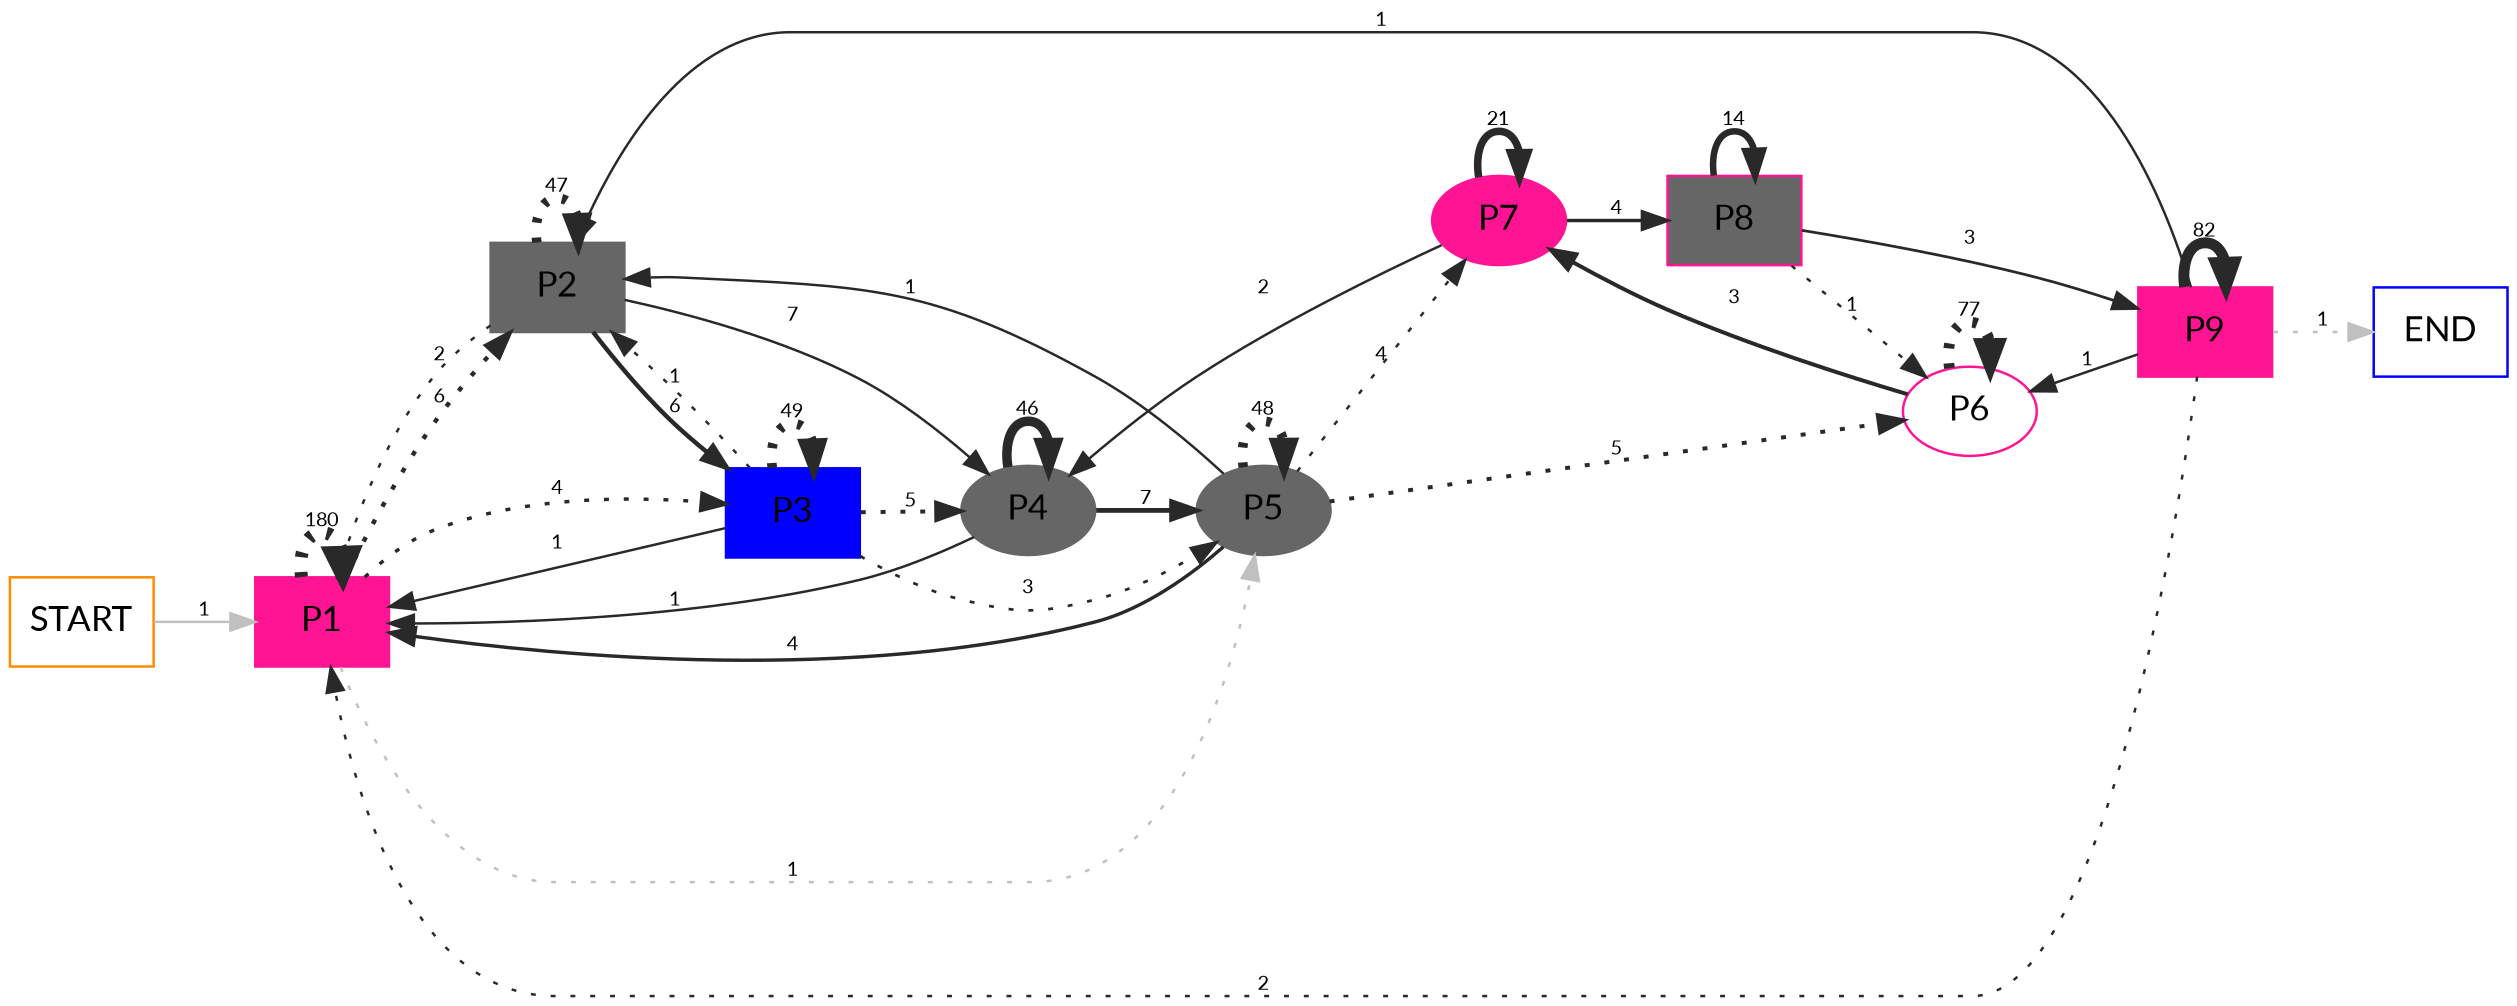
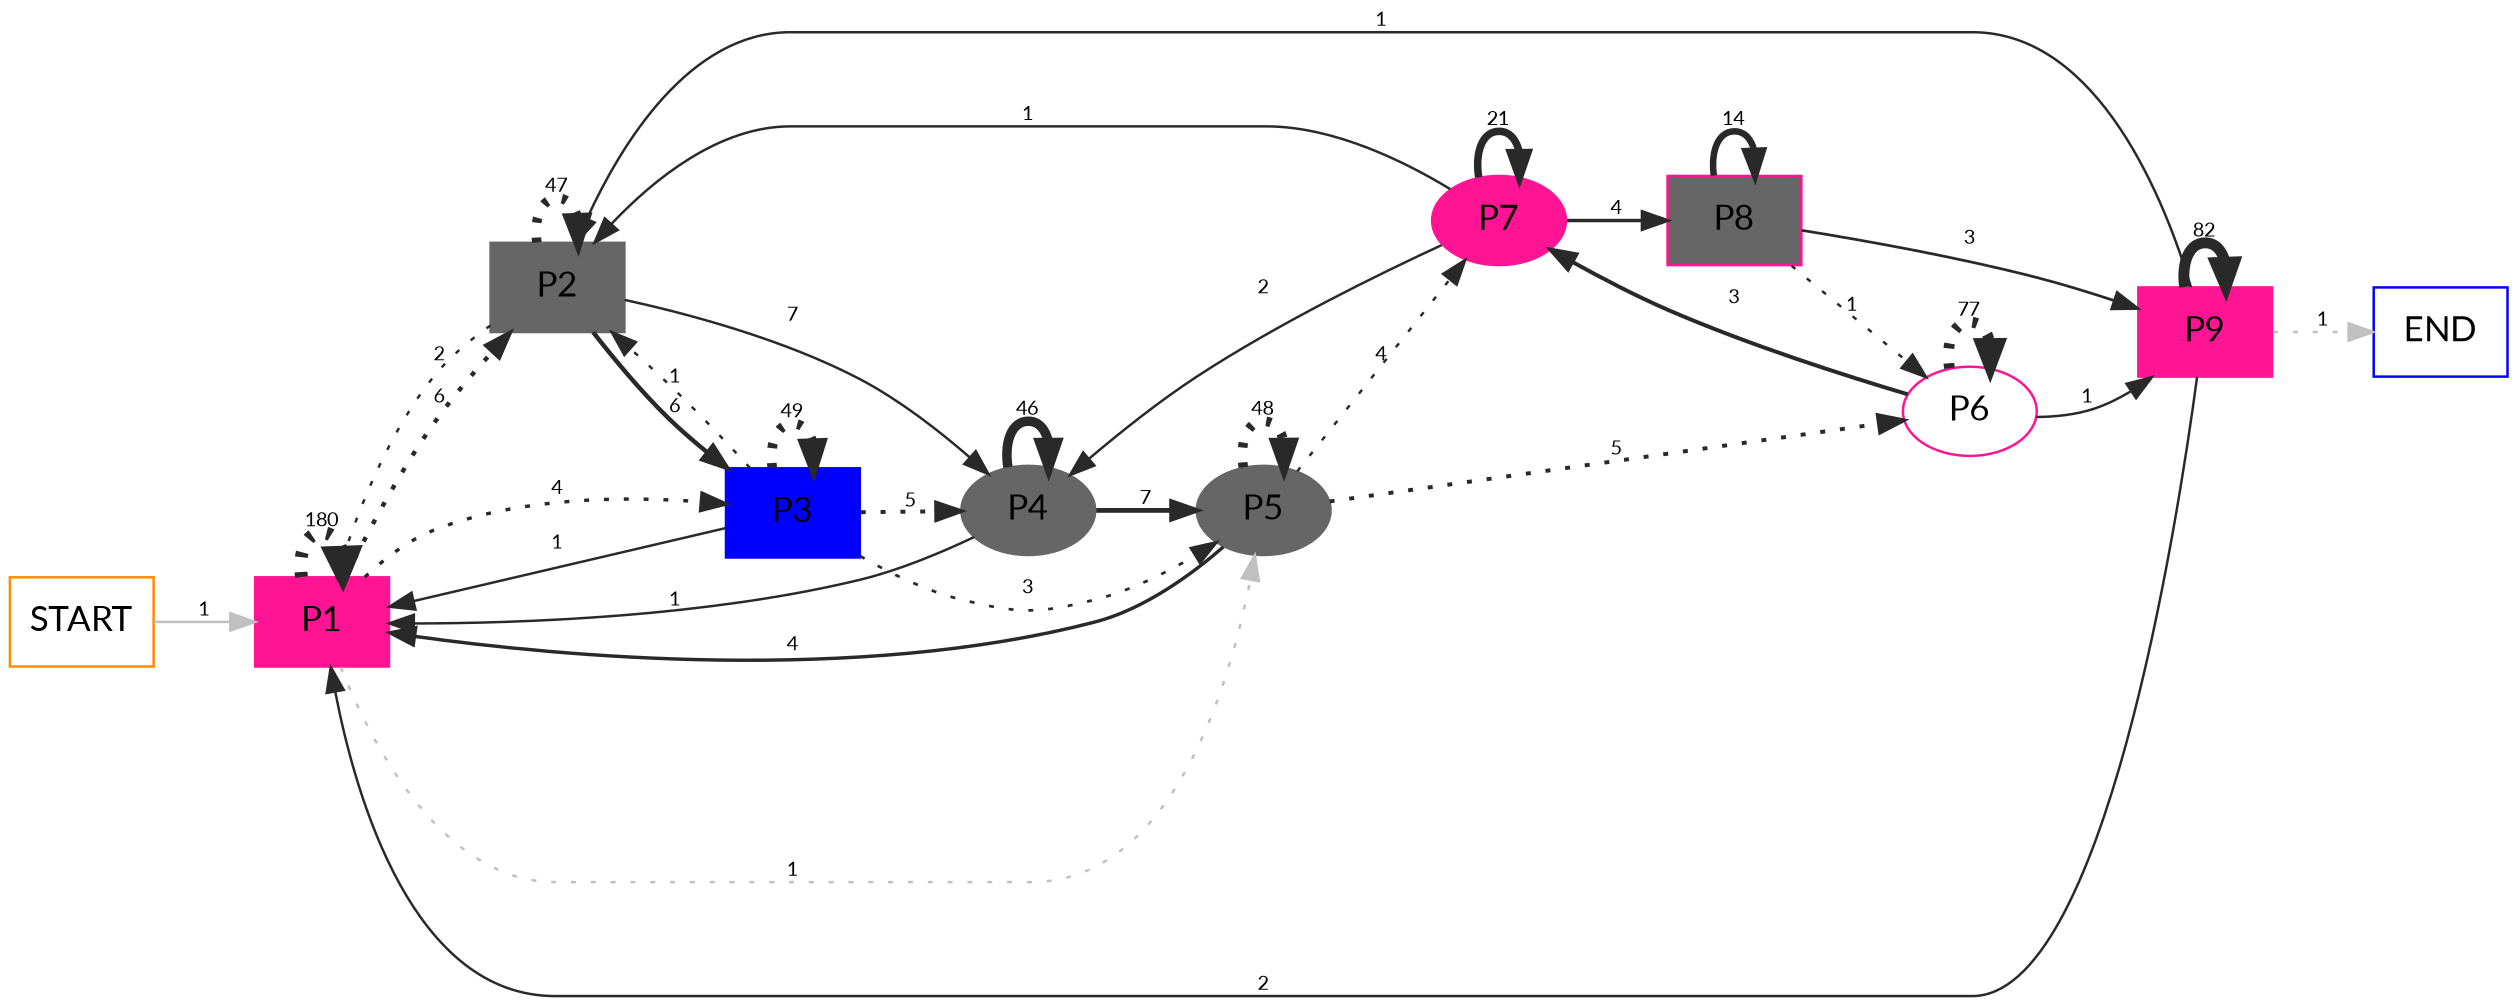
(959, 314) -> (1022, 126)
(2096, 369) -> (2085, 411)
(1403, 996) -> (1403, 996)
